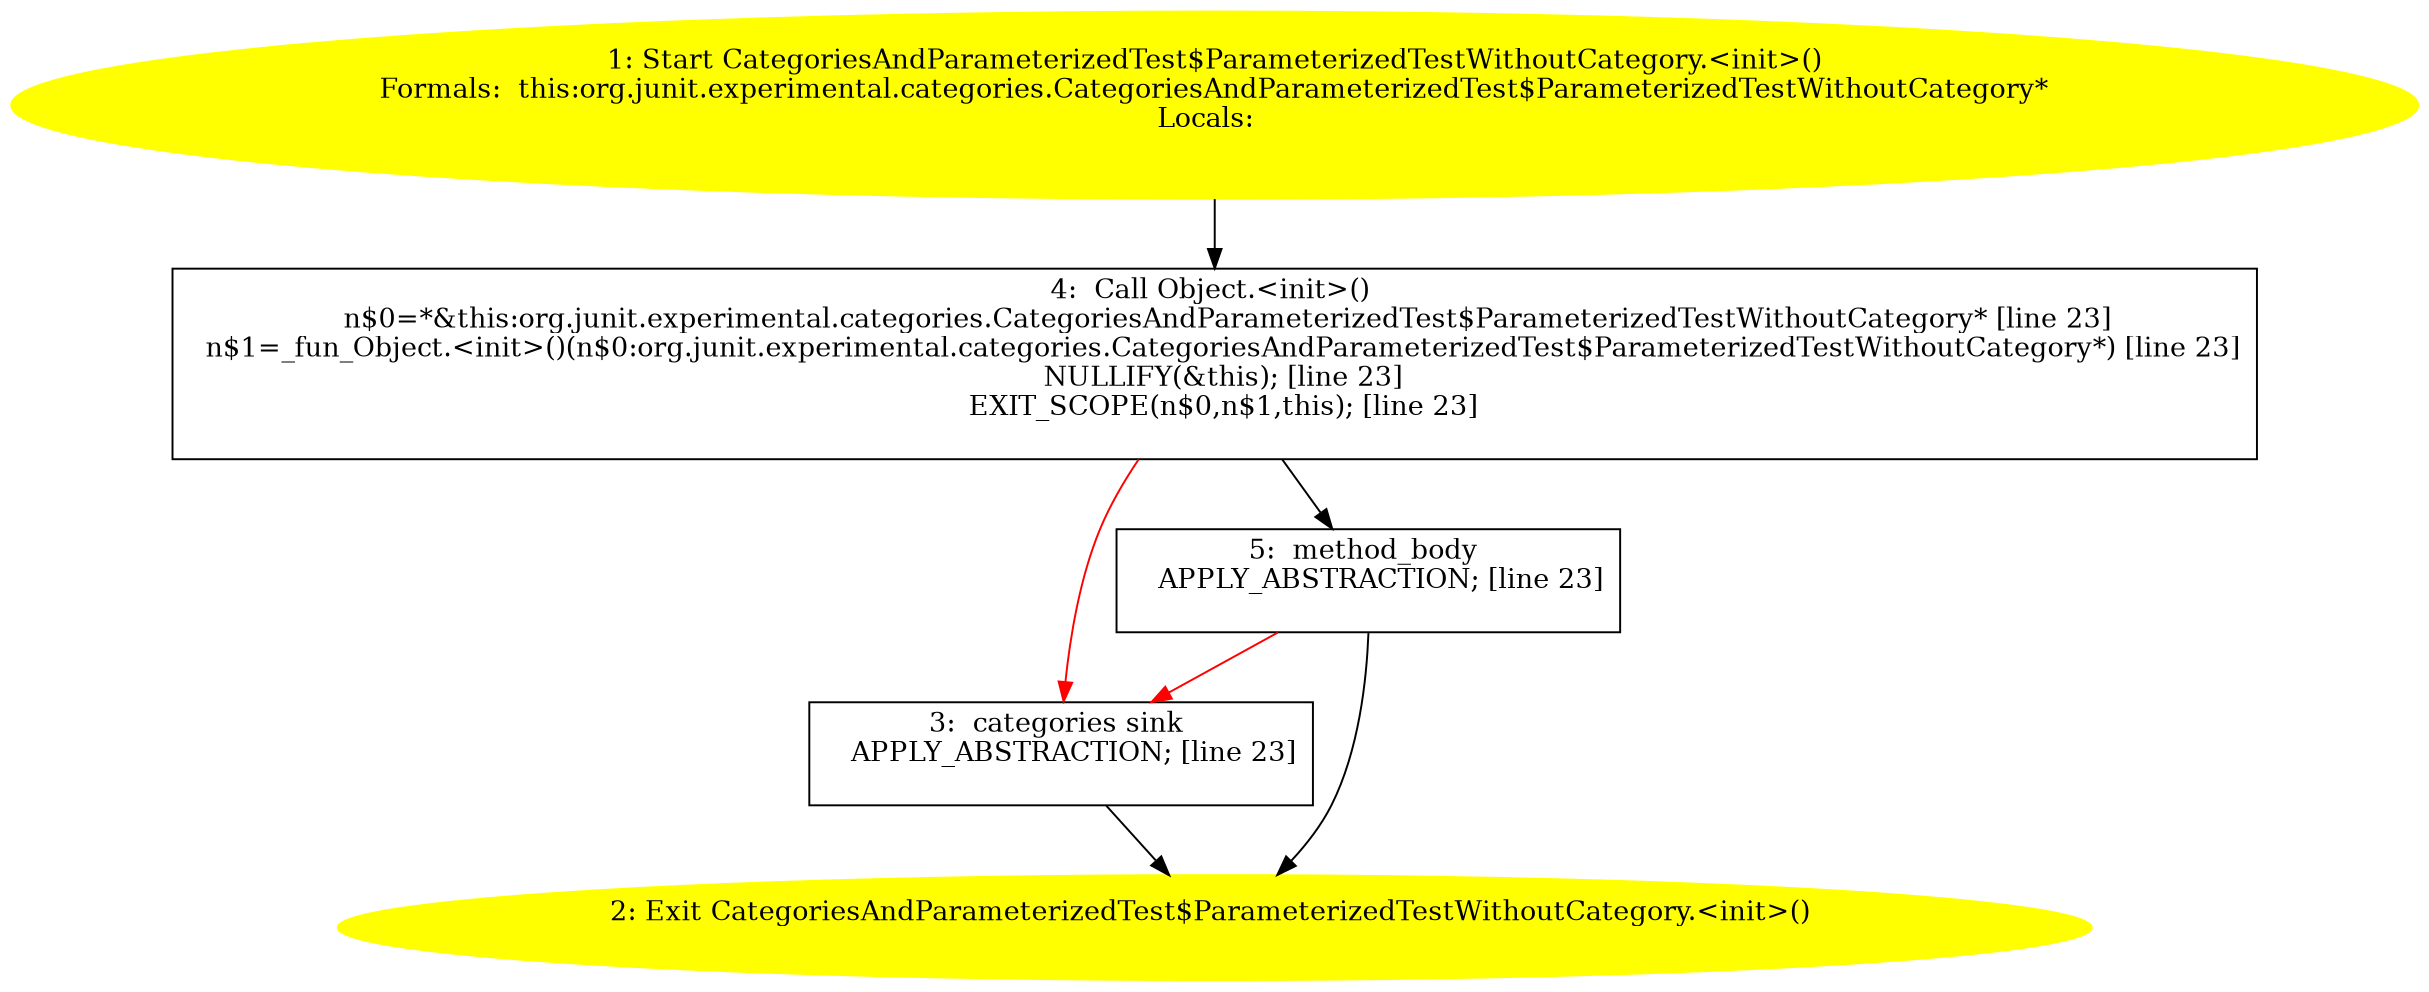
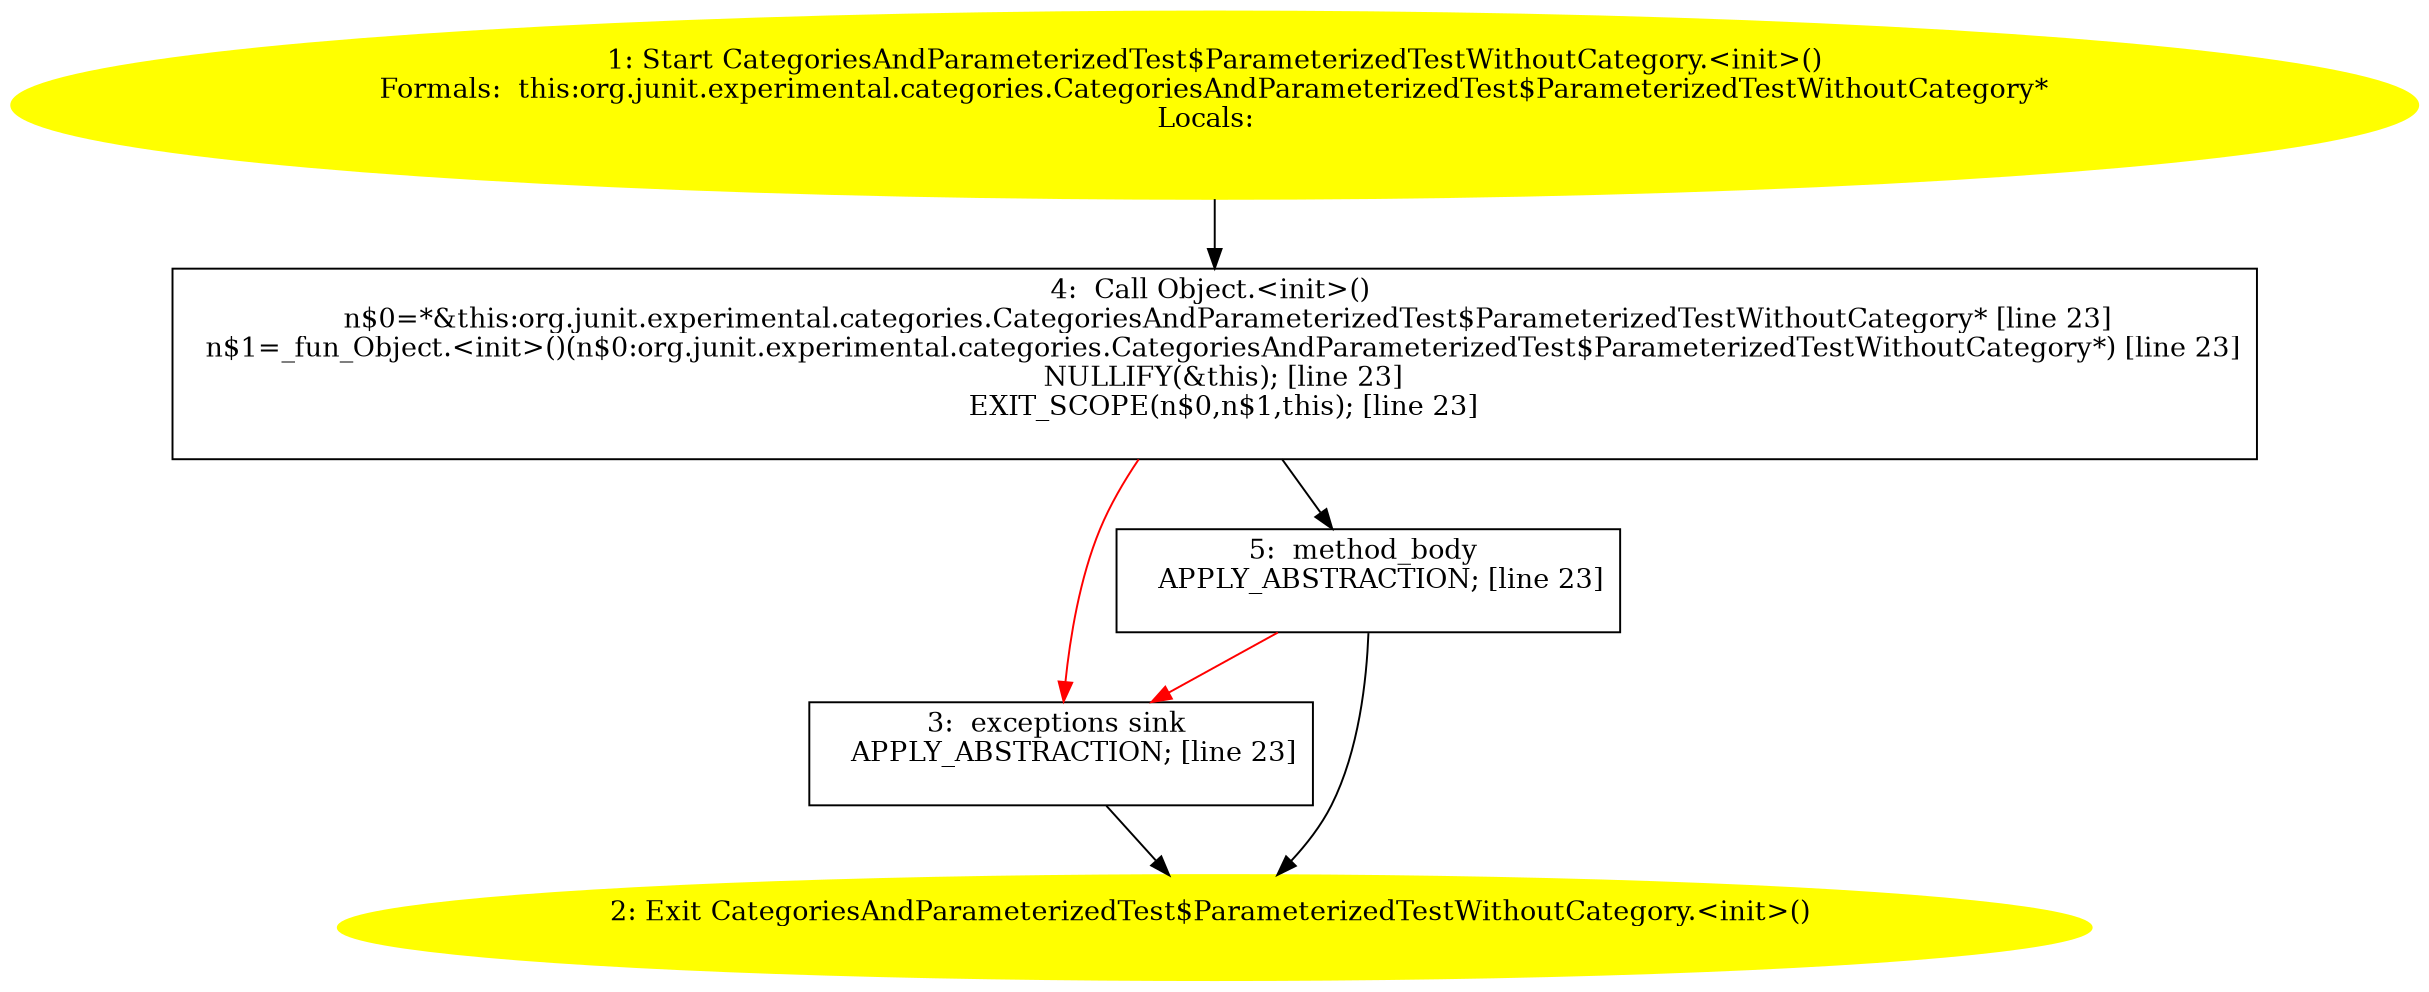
(1061, 754) -> (1061, 754)
